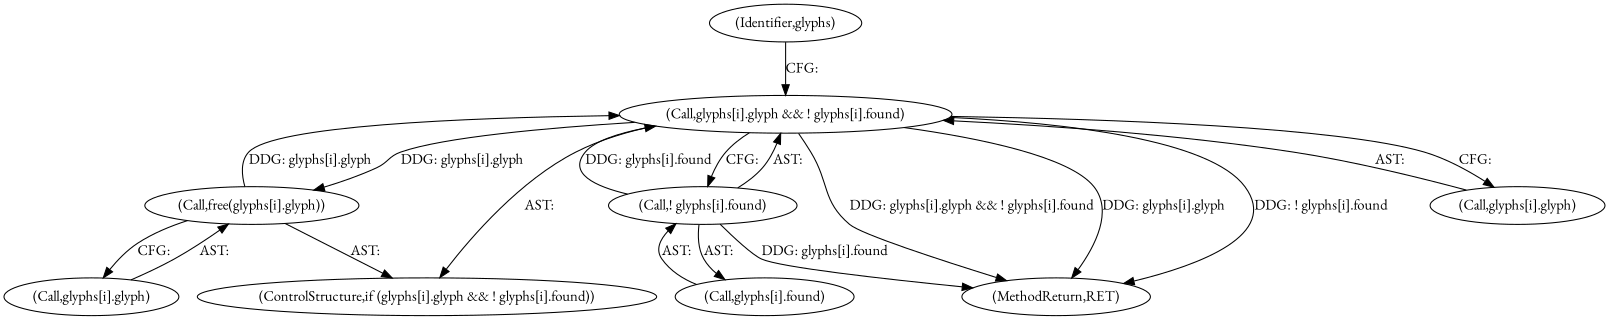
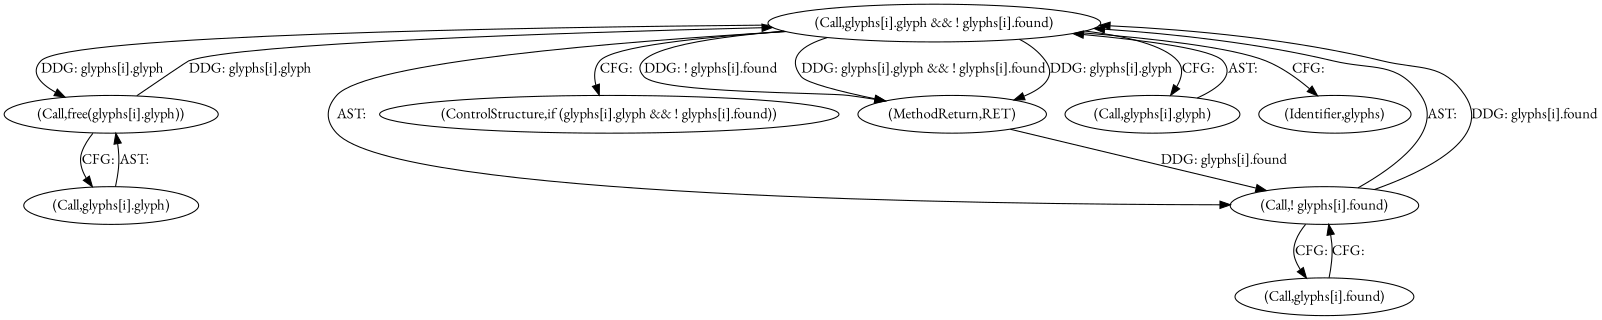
(786, 63) -> (1211, 47)
(744, 160) -> (353, 114)
(541, 206) -> (618, 69)
(334, 248) -> none
(679, 251) -> (1350, 251)
(721, 251) -> (1313, 251)
(834, 272) -> (1133, 159)
